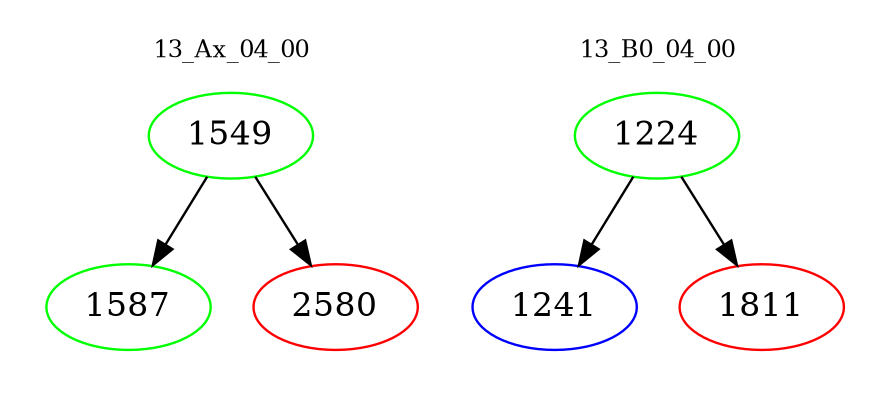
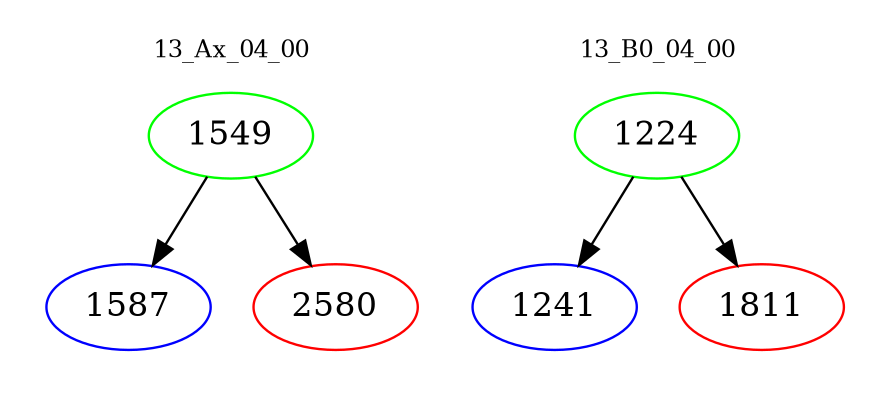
(129, 307) -> (129, 307)
